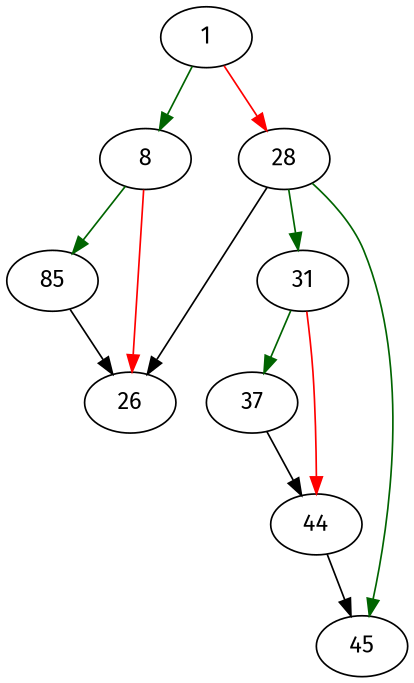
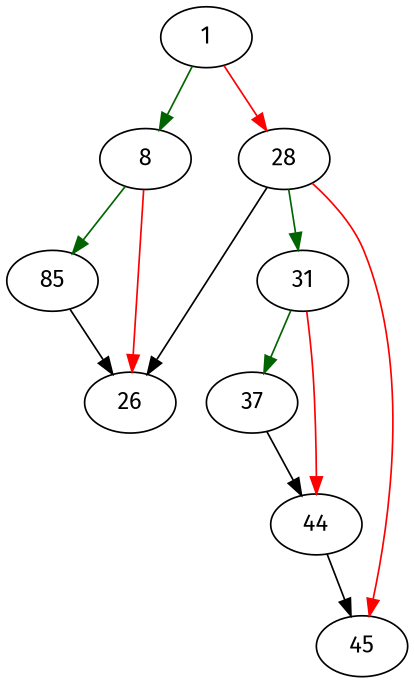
(391, 381) -> (391, 381)
